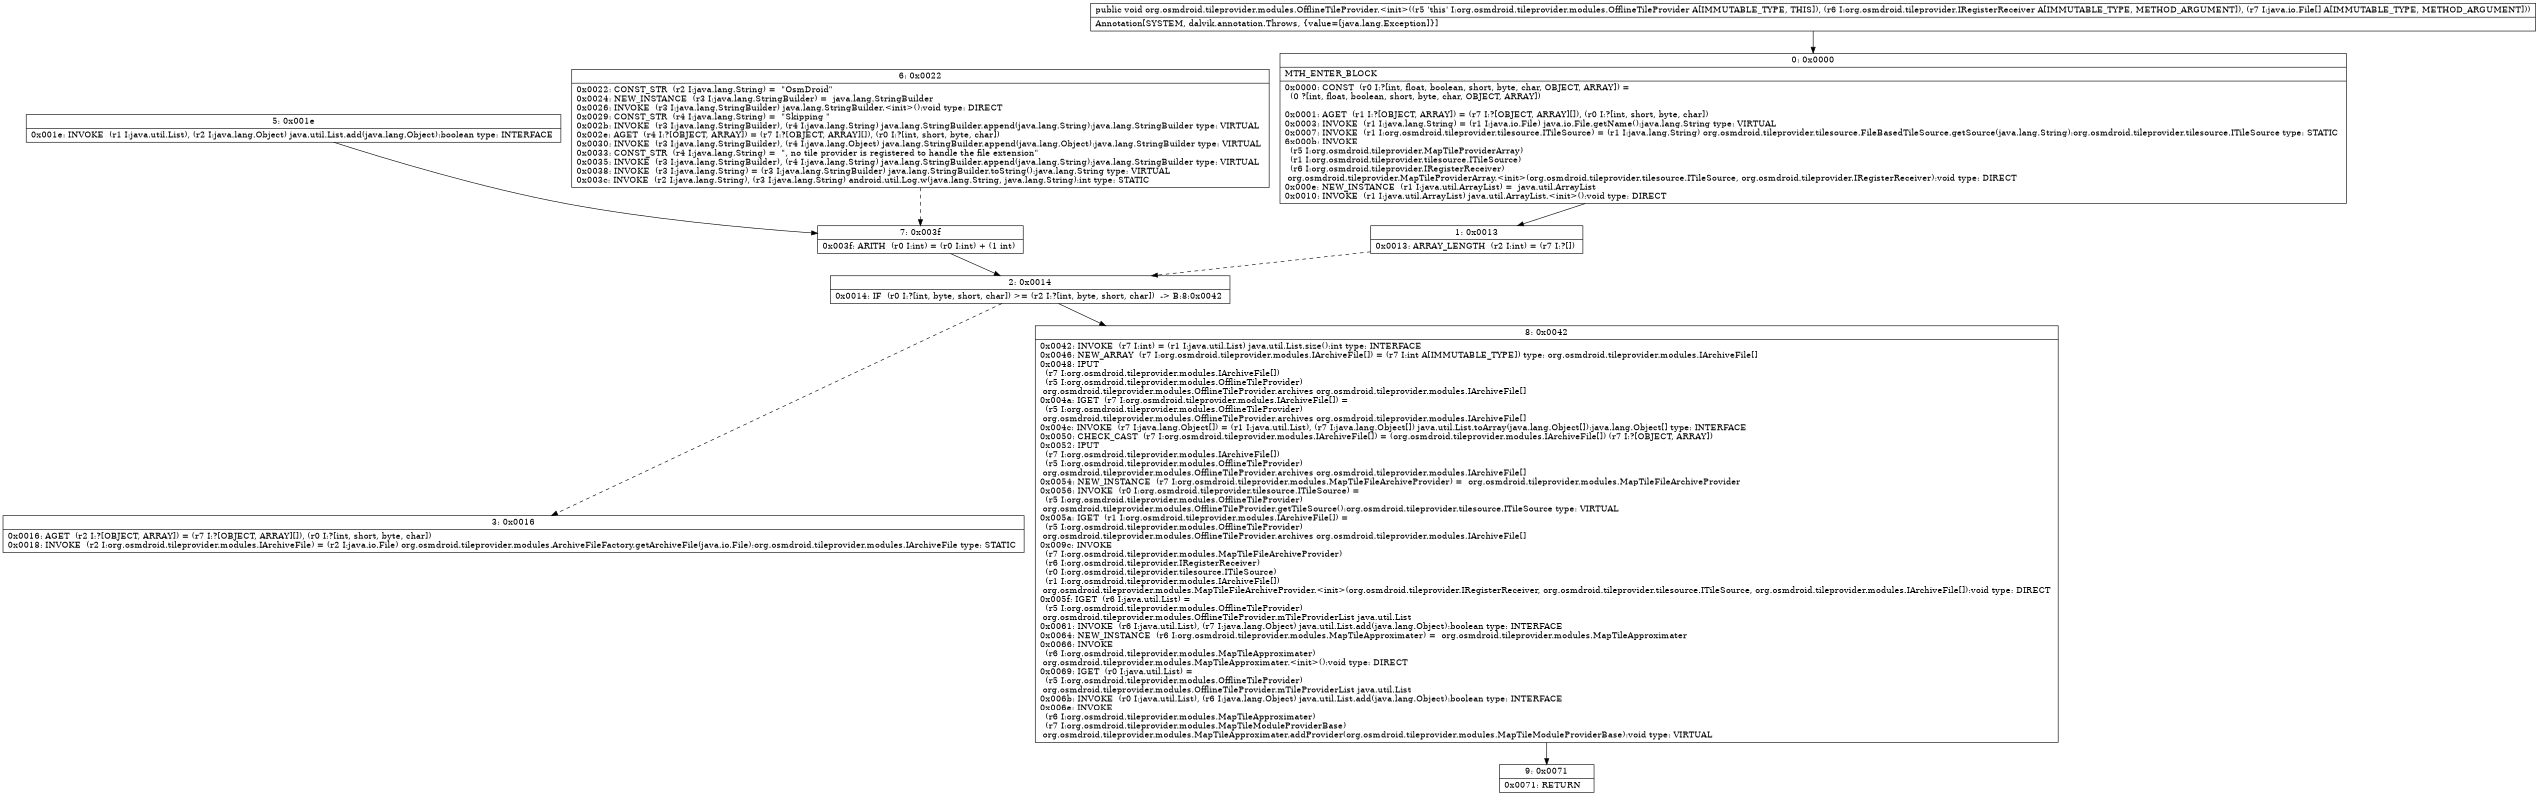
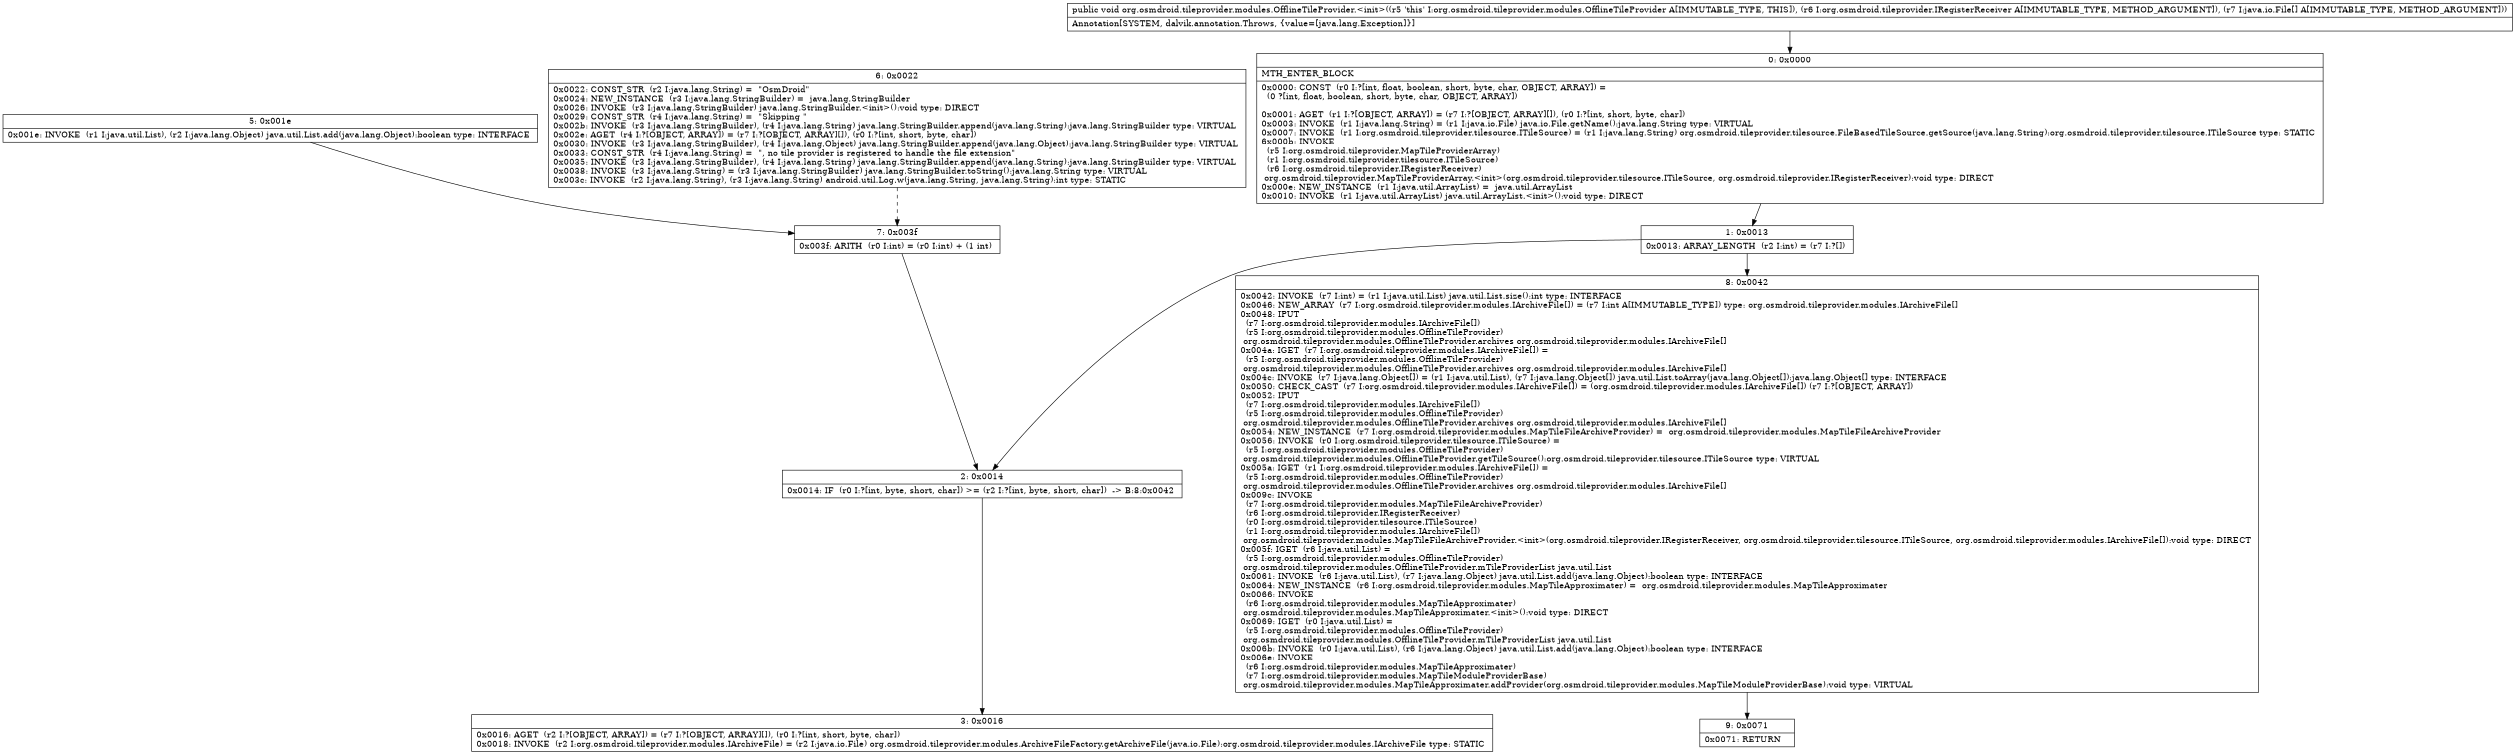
(1264, 263) -> (1283, 262)
(1079, 313) -> (1747, 262)
(779, 408) -> (982, 603)
